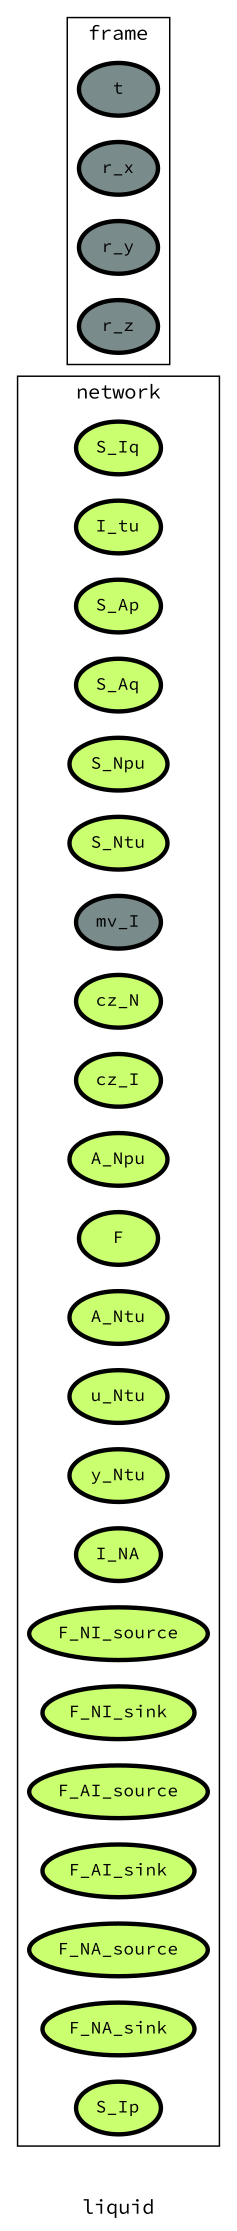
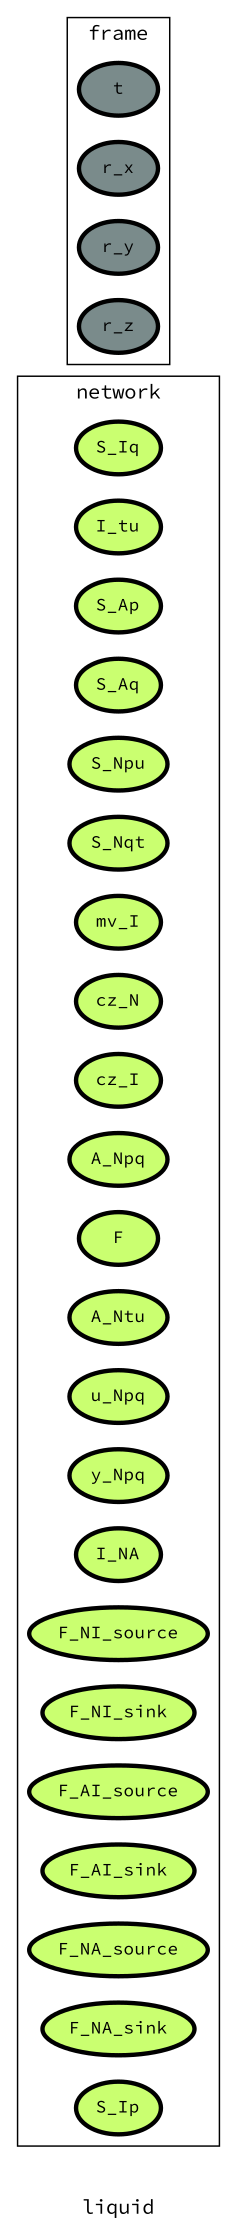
(118, 843) -> (118, 843)
(118, 922) -> (118, 922)
(118, 1159) -> (118, 1159)
(118, 1397) -> (118, 1397)
(118, 1476) -> (118, 1476)
